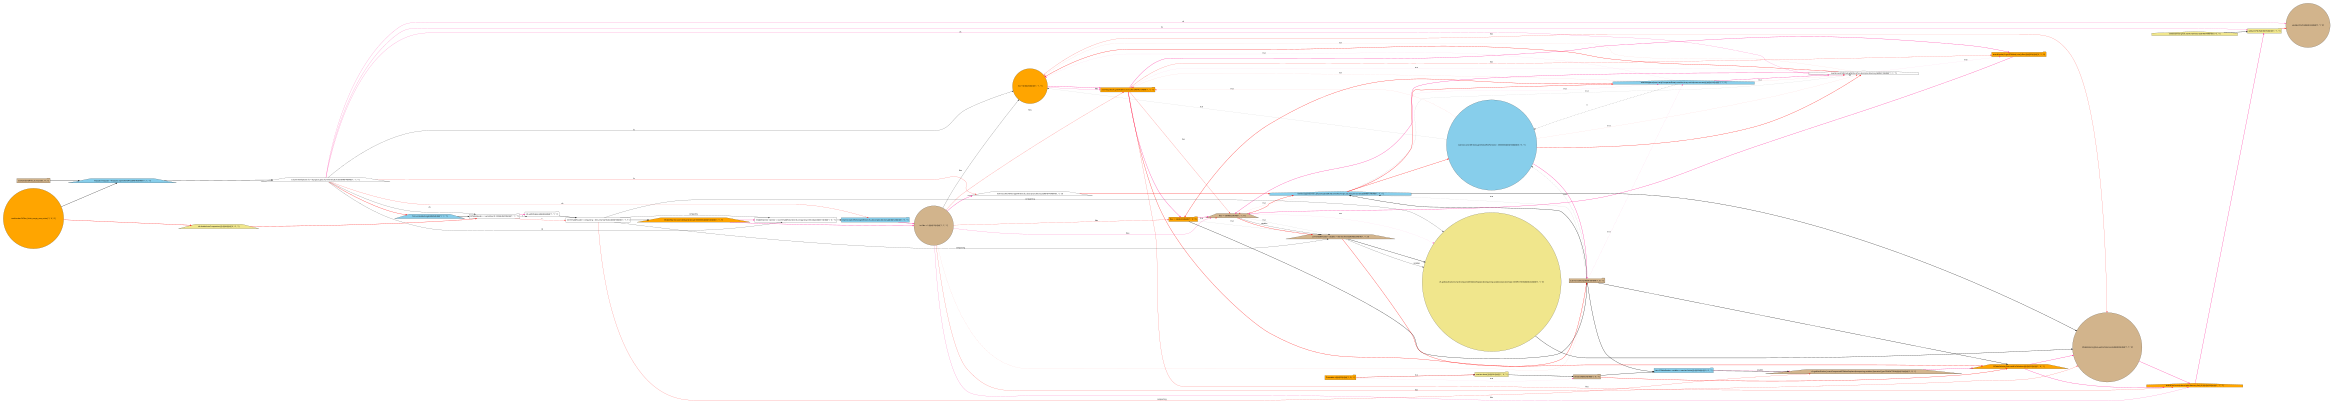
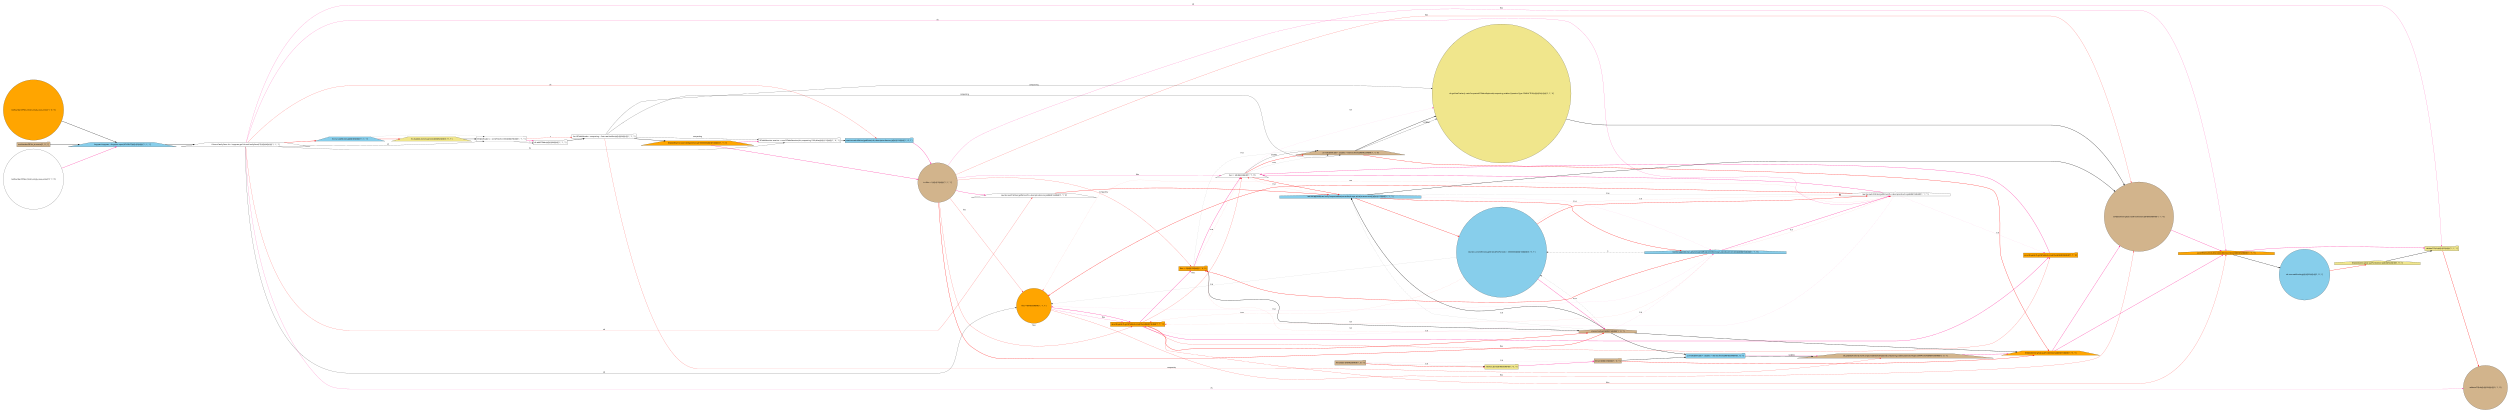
(978, 153) -> (986, 245)
none -> (33, 179)
(463, 216) -> (427, 134)
(1232, 216) -> (1242, 175)
(1097, 221) -> (1104, 192)
(127, 223) -> (388, 139)
(363, 224) -> (469, 139)
none -> (2304, 275)
(1587, 281) -> (1608, 331)
none -> (1374, 331)
(1257, 369) -> (1212, 358)
(1540, 376) -> (1556, 364)
(1340, 378) -> (1350, 363)
